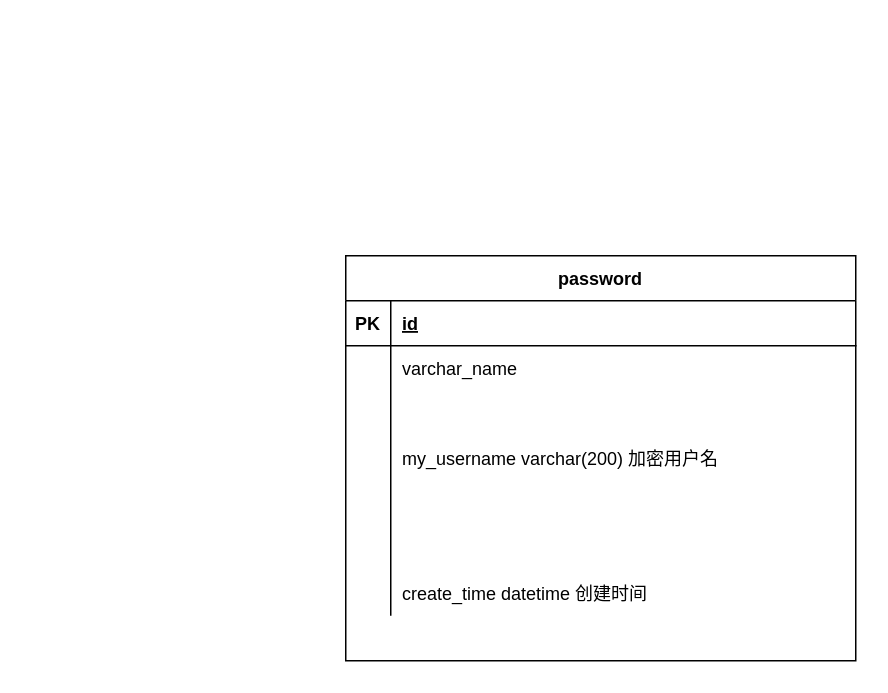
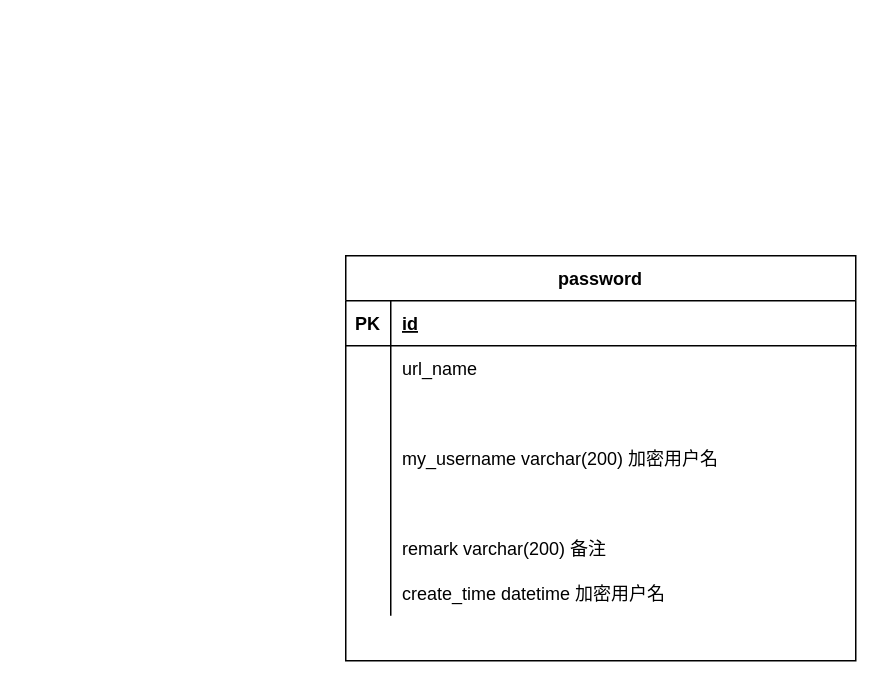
(462, 369) -> (440, 369)
none -> (623, 548)
(534, 594) -> (543, 594)
